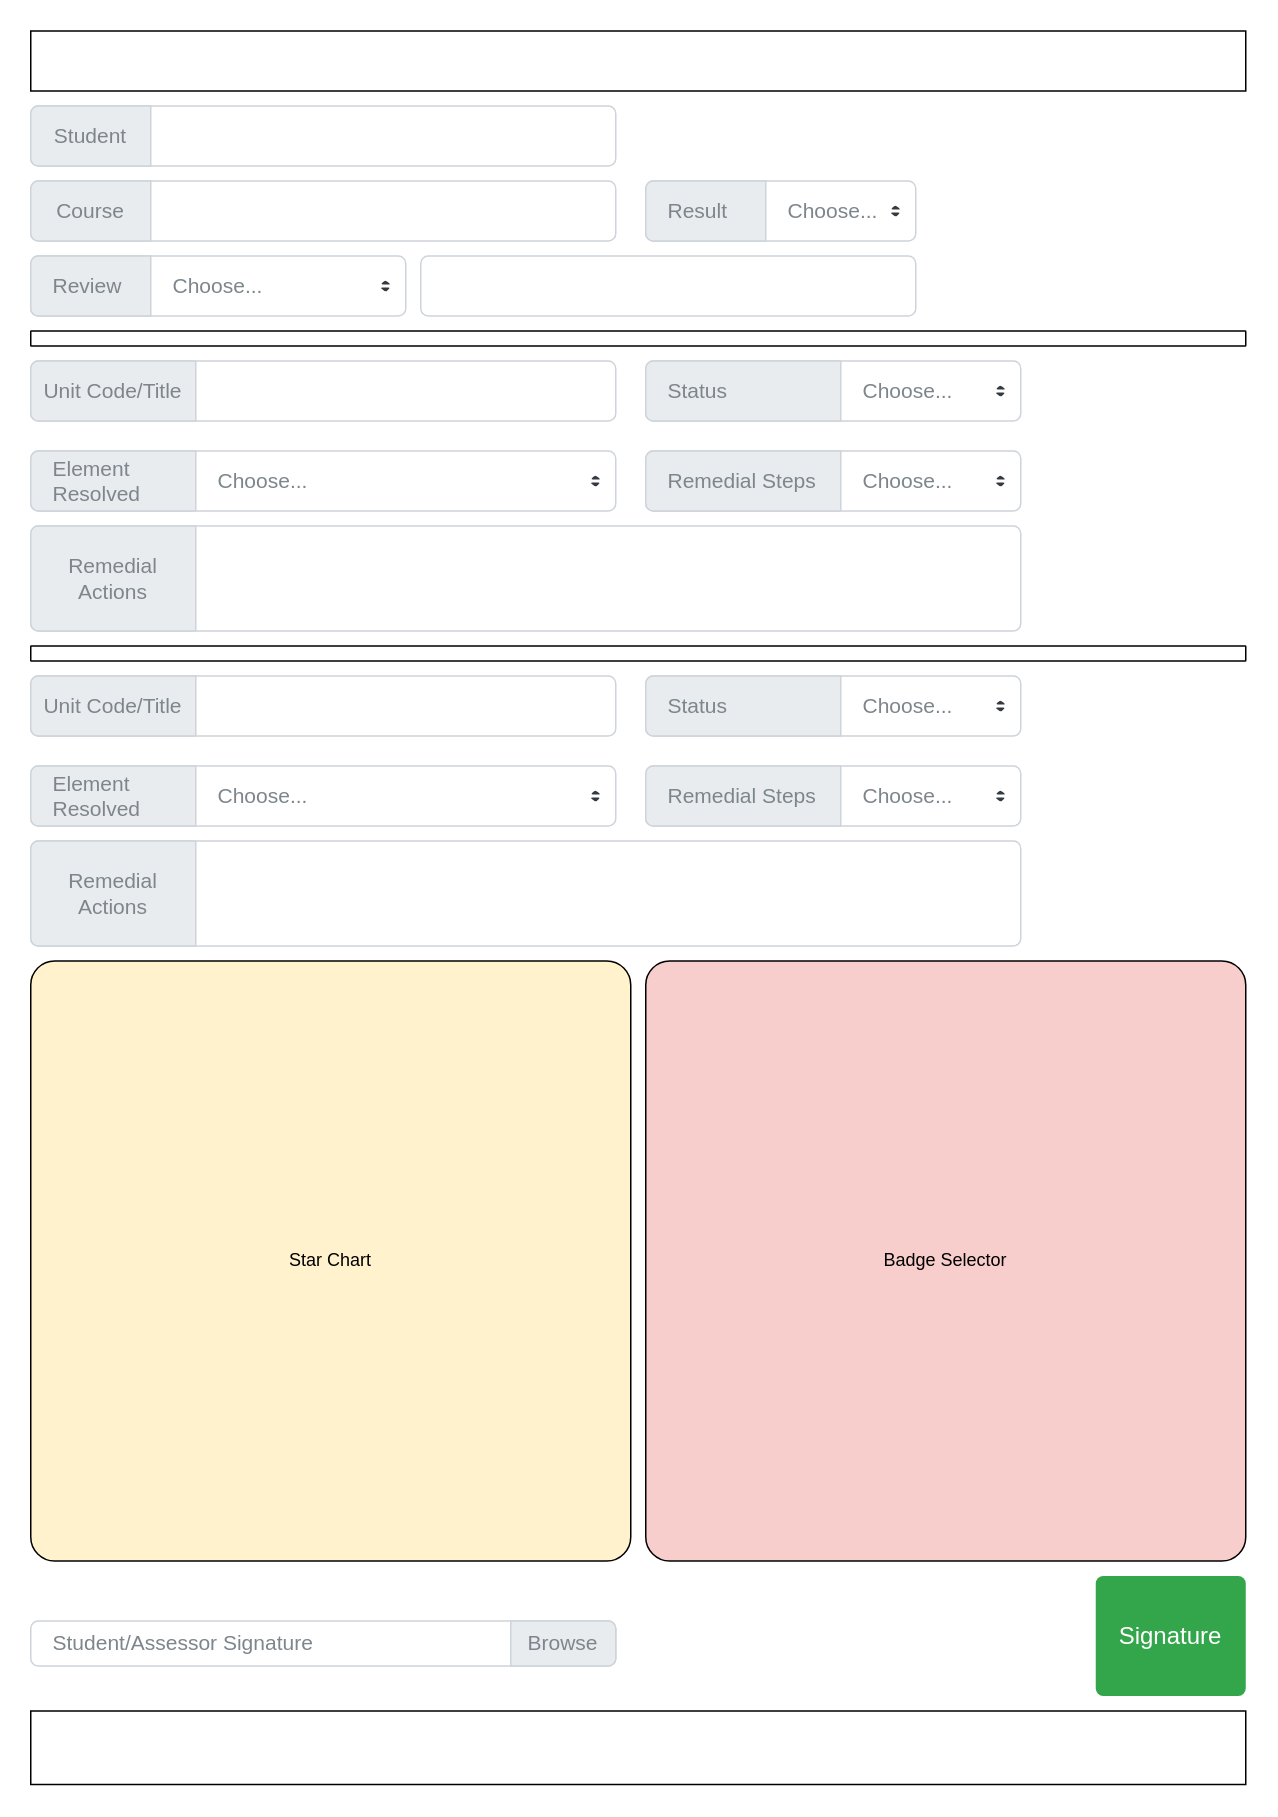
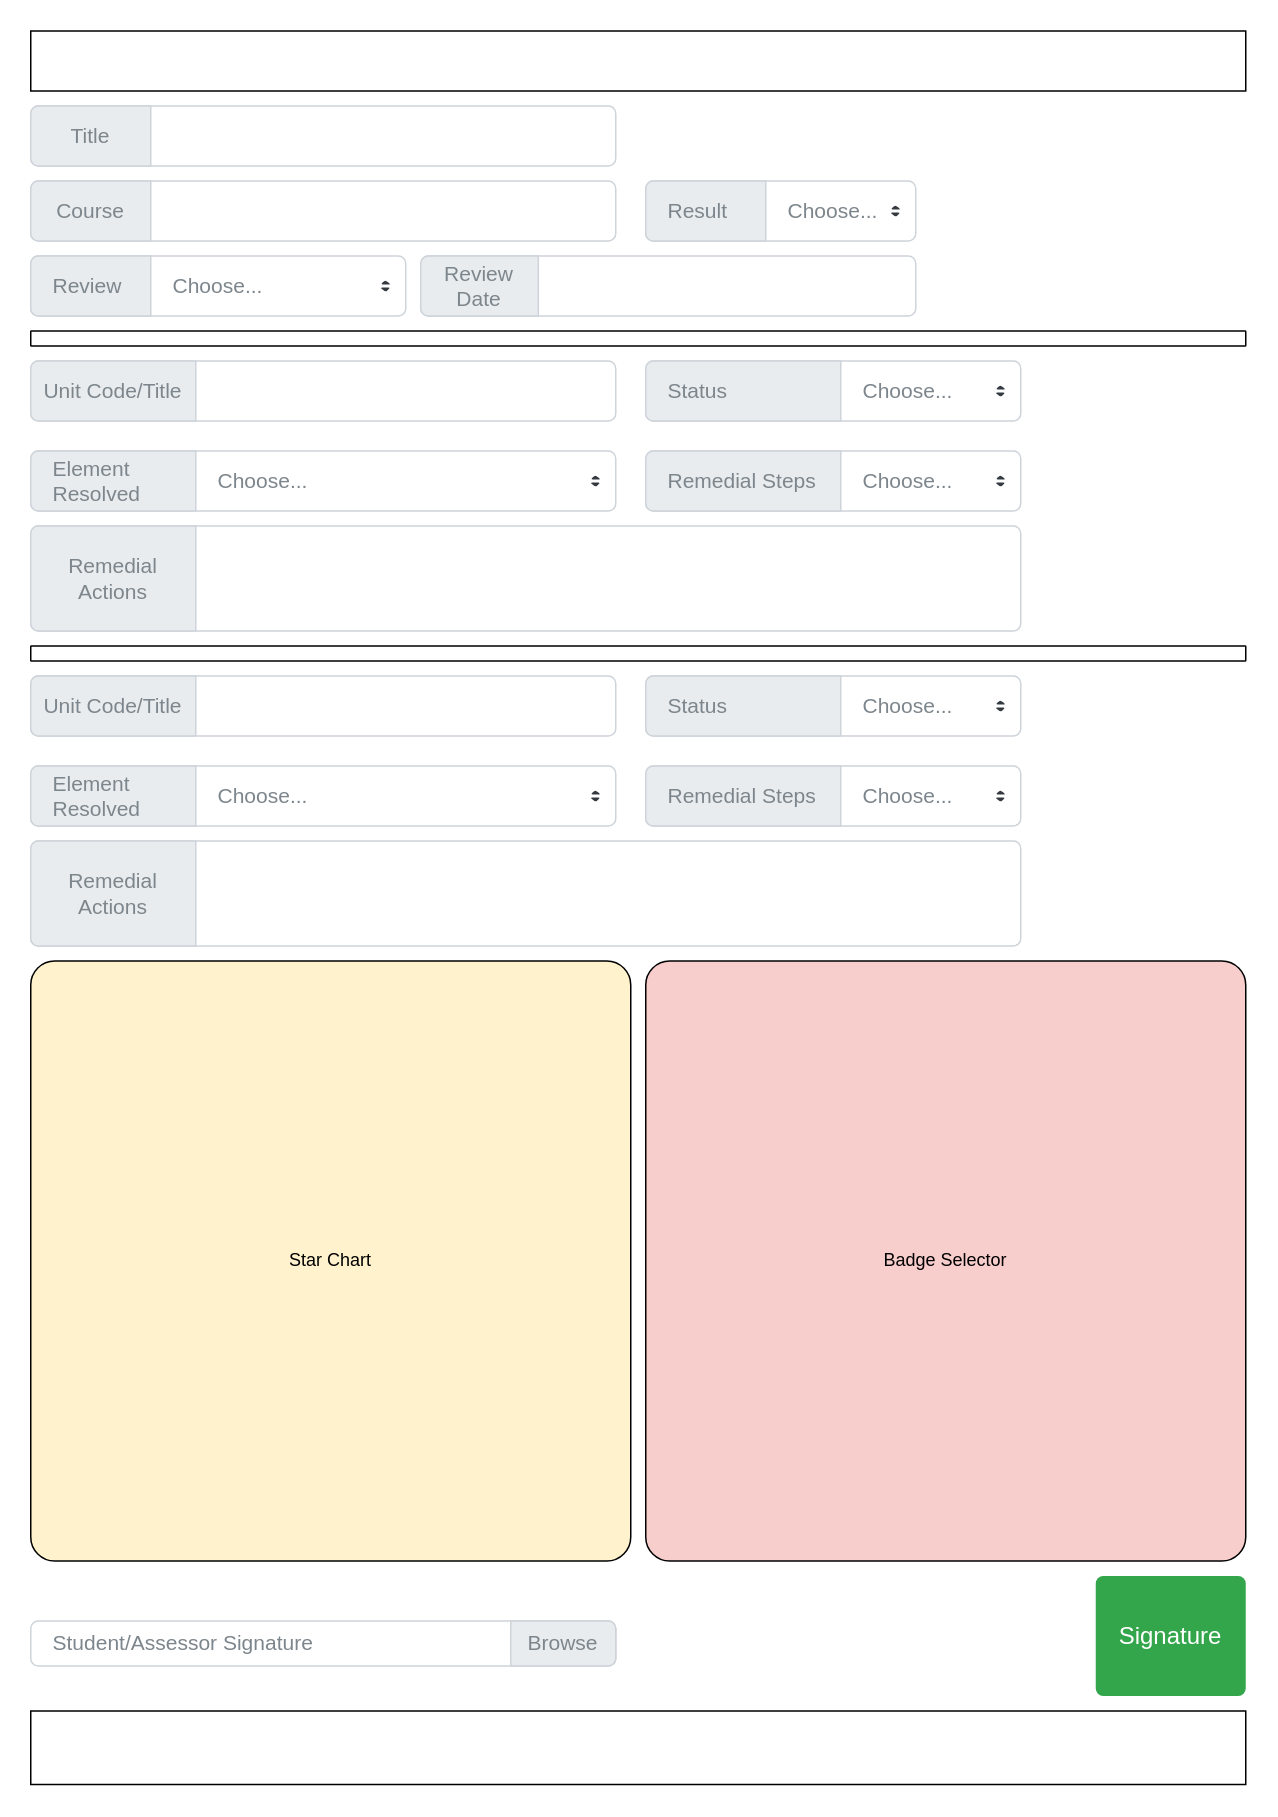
(91, 136) -> (91, 136)
none -> (480, 286)
